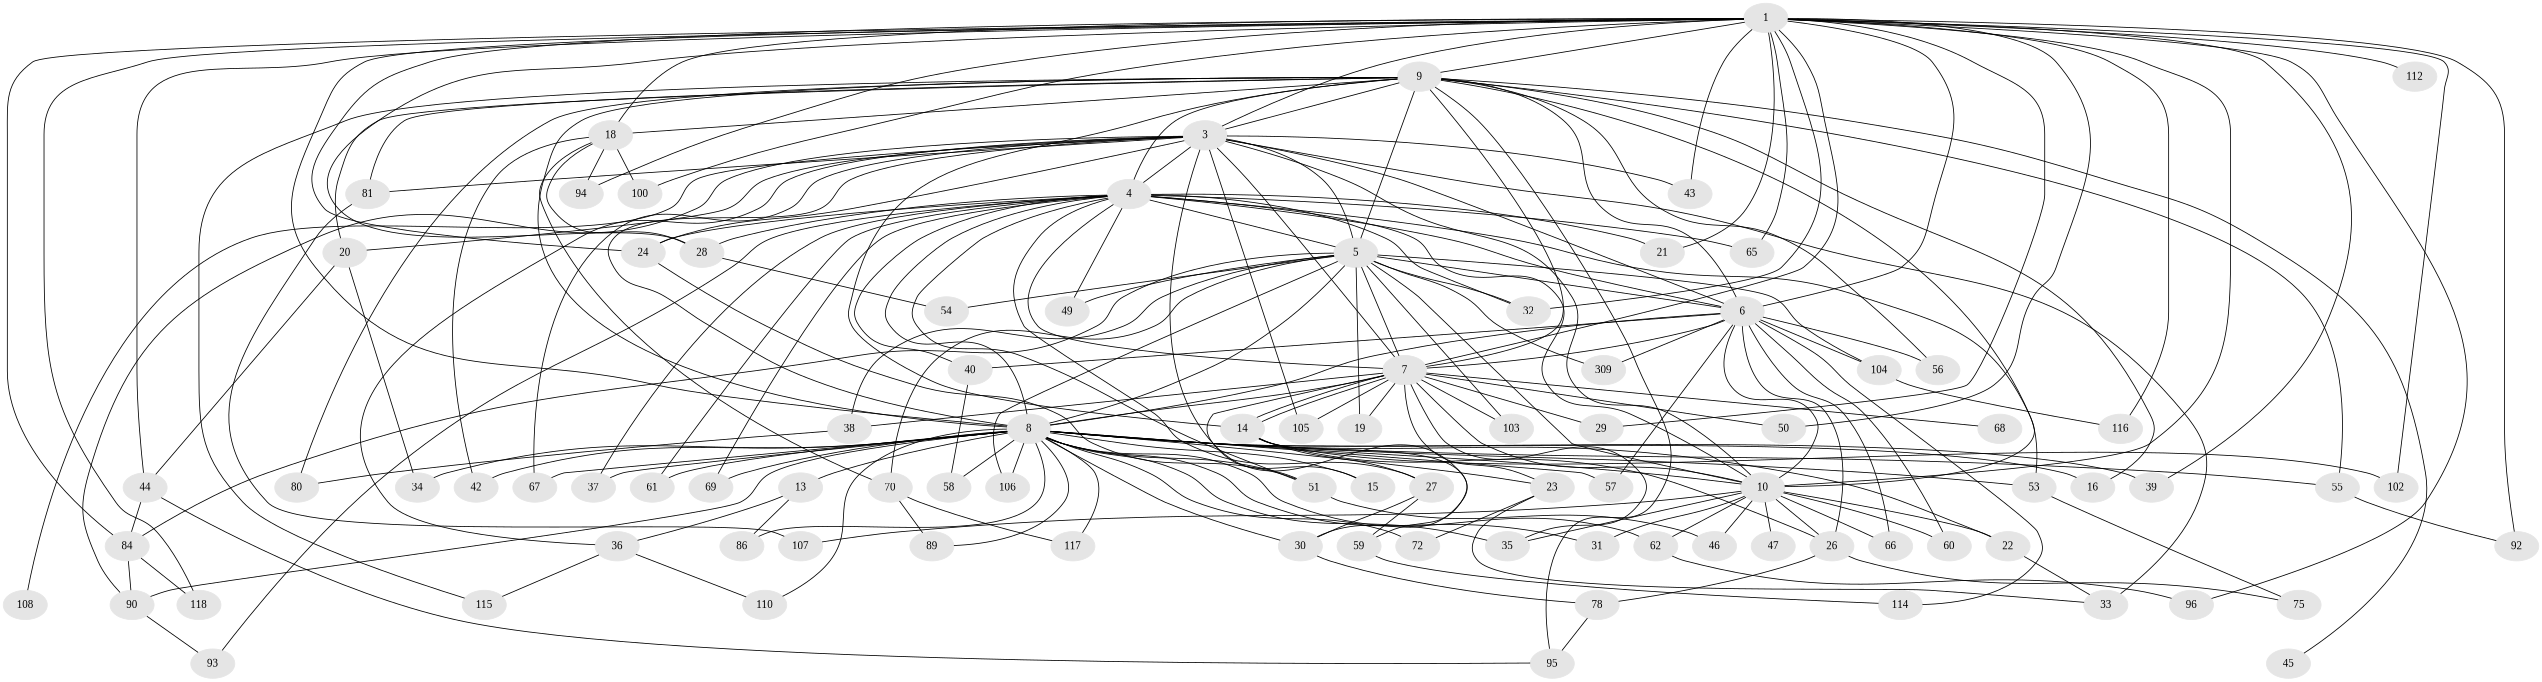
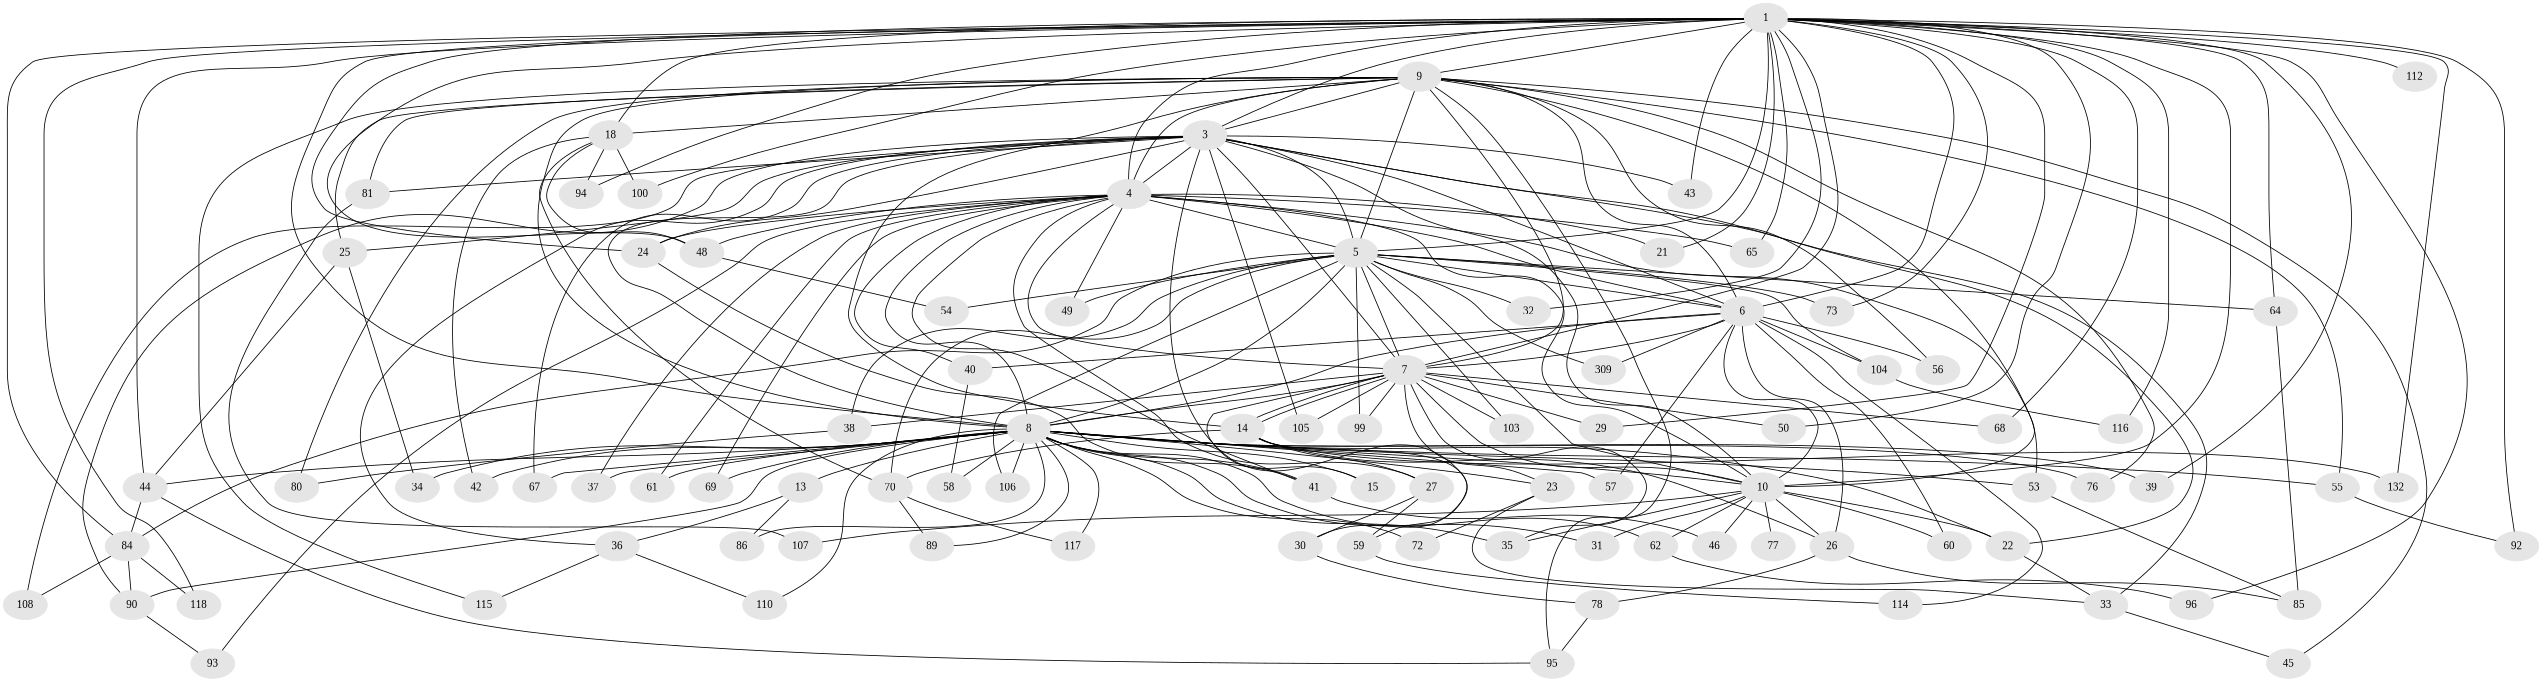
none -> (2129, 100)
none -> (1709, 213)
(1376, 234) -> (1389, 45)
(345, 253) -> (345, 253)
(702, 253) -> (702, 253)
none -> (1962, 285)
none -> (1832, 311)
none -> (2275, 311)
(1360, 429) -> (1360, 429)
none -> (1078, 442)
(1314, 488) -> (1314, 488)
(2093, 488) -> (2093, 488)
(2396, 488) -> (2396, 488)
(1159, 499) -> (629, 456)
(1773, 546) -> (1773, 546)
(1891, 546) -> none
none -> (76, 576)
(2299, 605) -> (2299, 605)
none -> (2197, 634)
